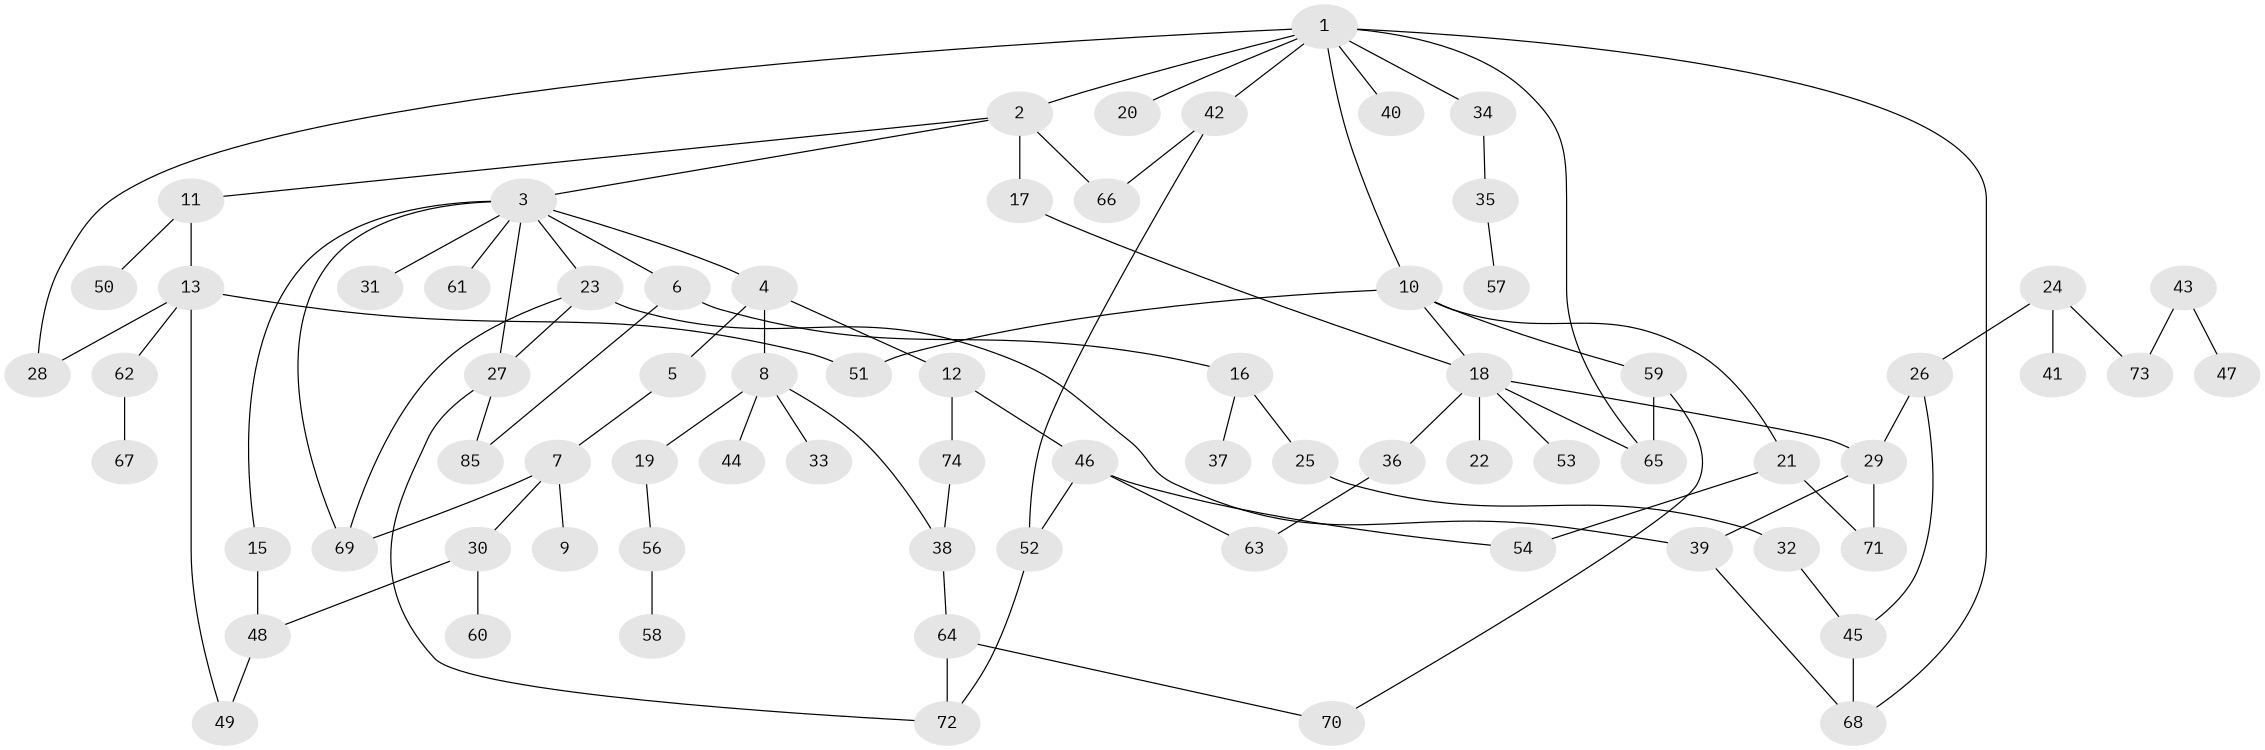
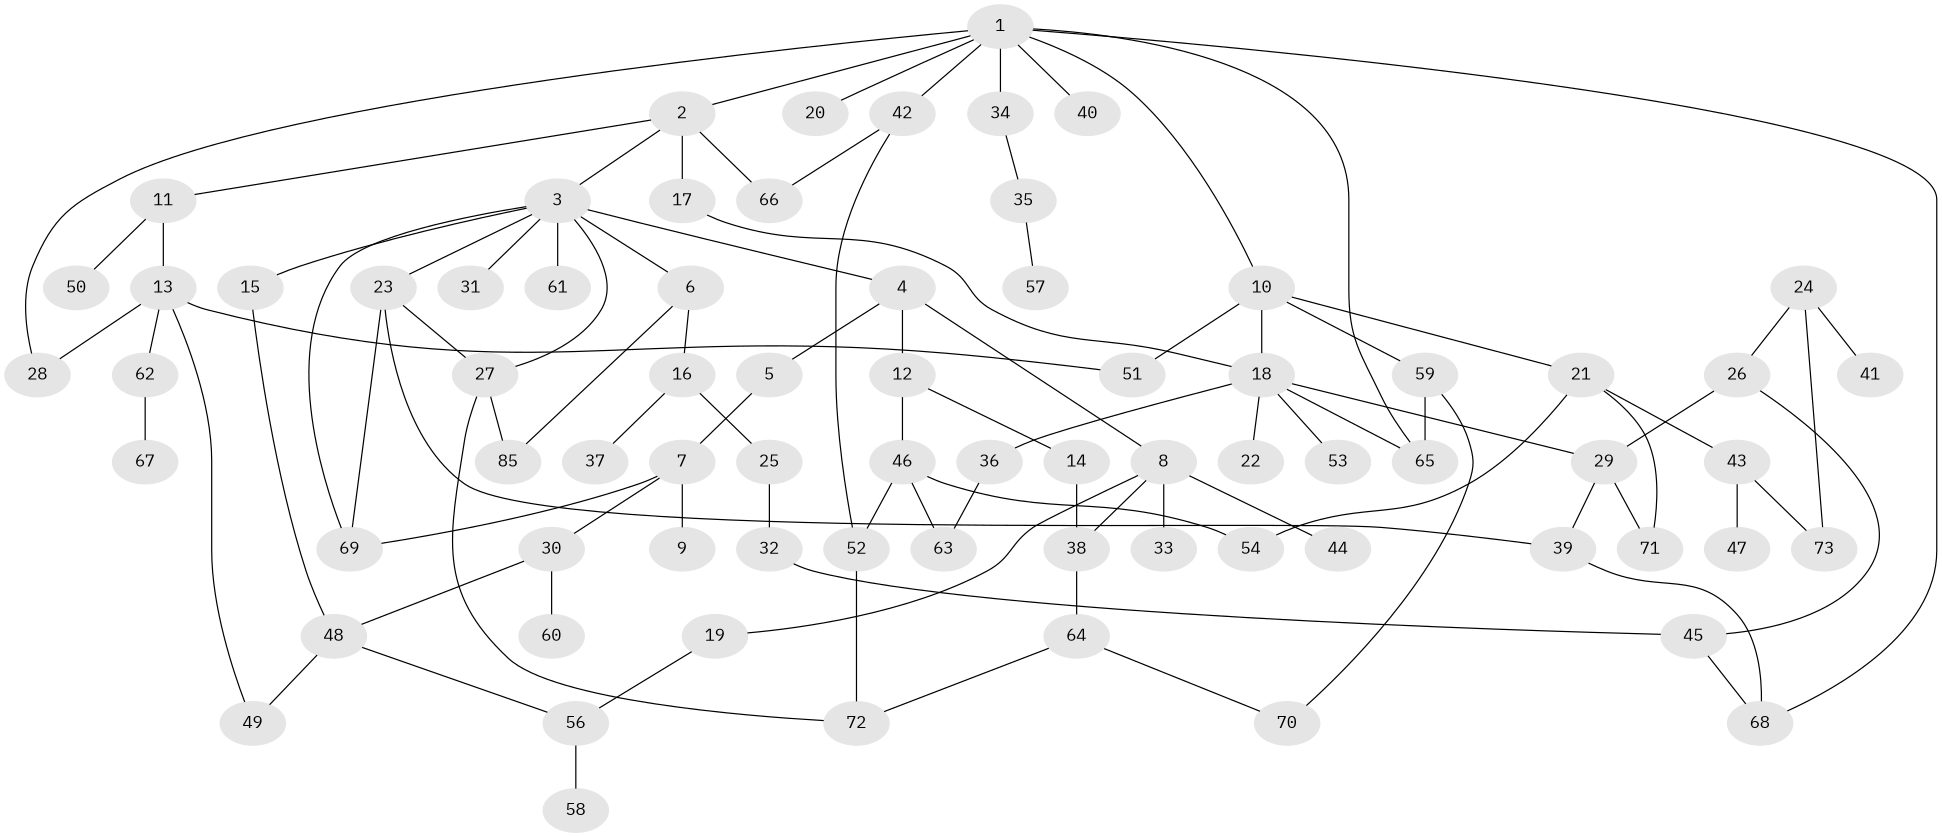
none -> (1657, 417)
(952, 462) -> (1077, 462)
none -> (455, 680)
